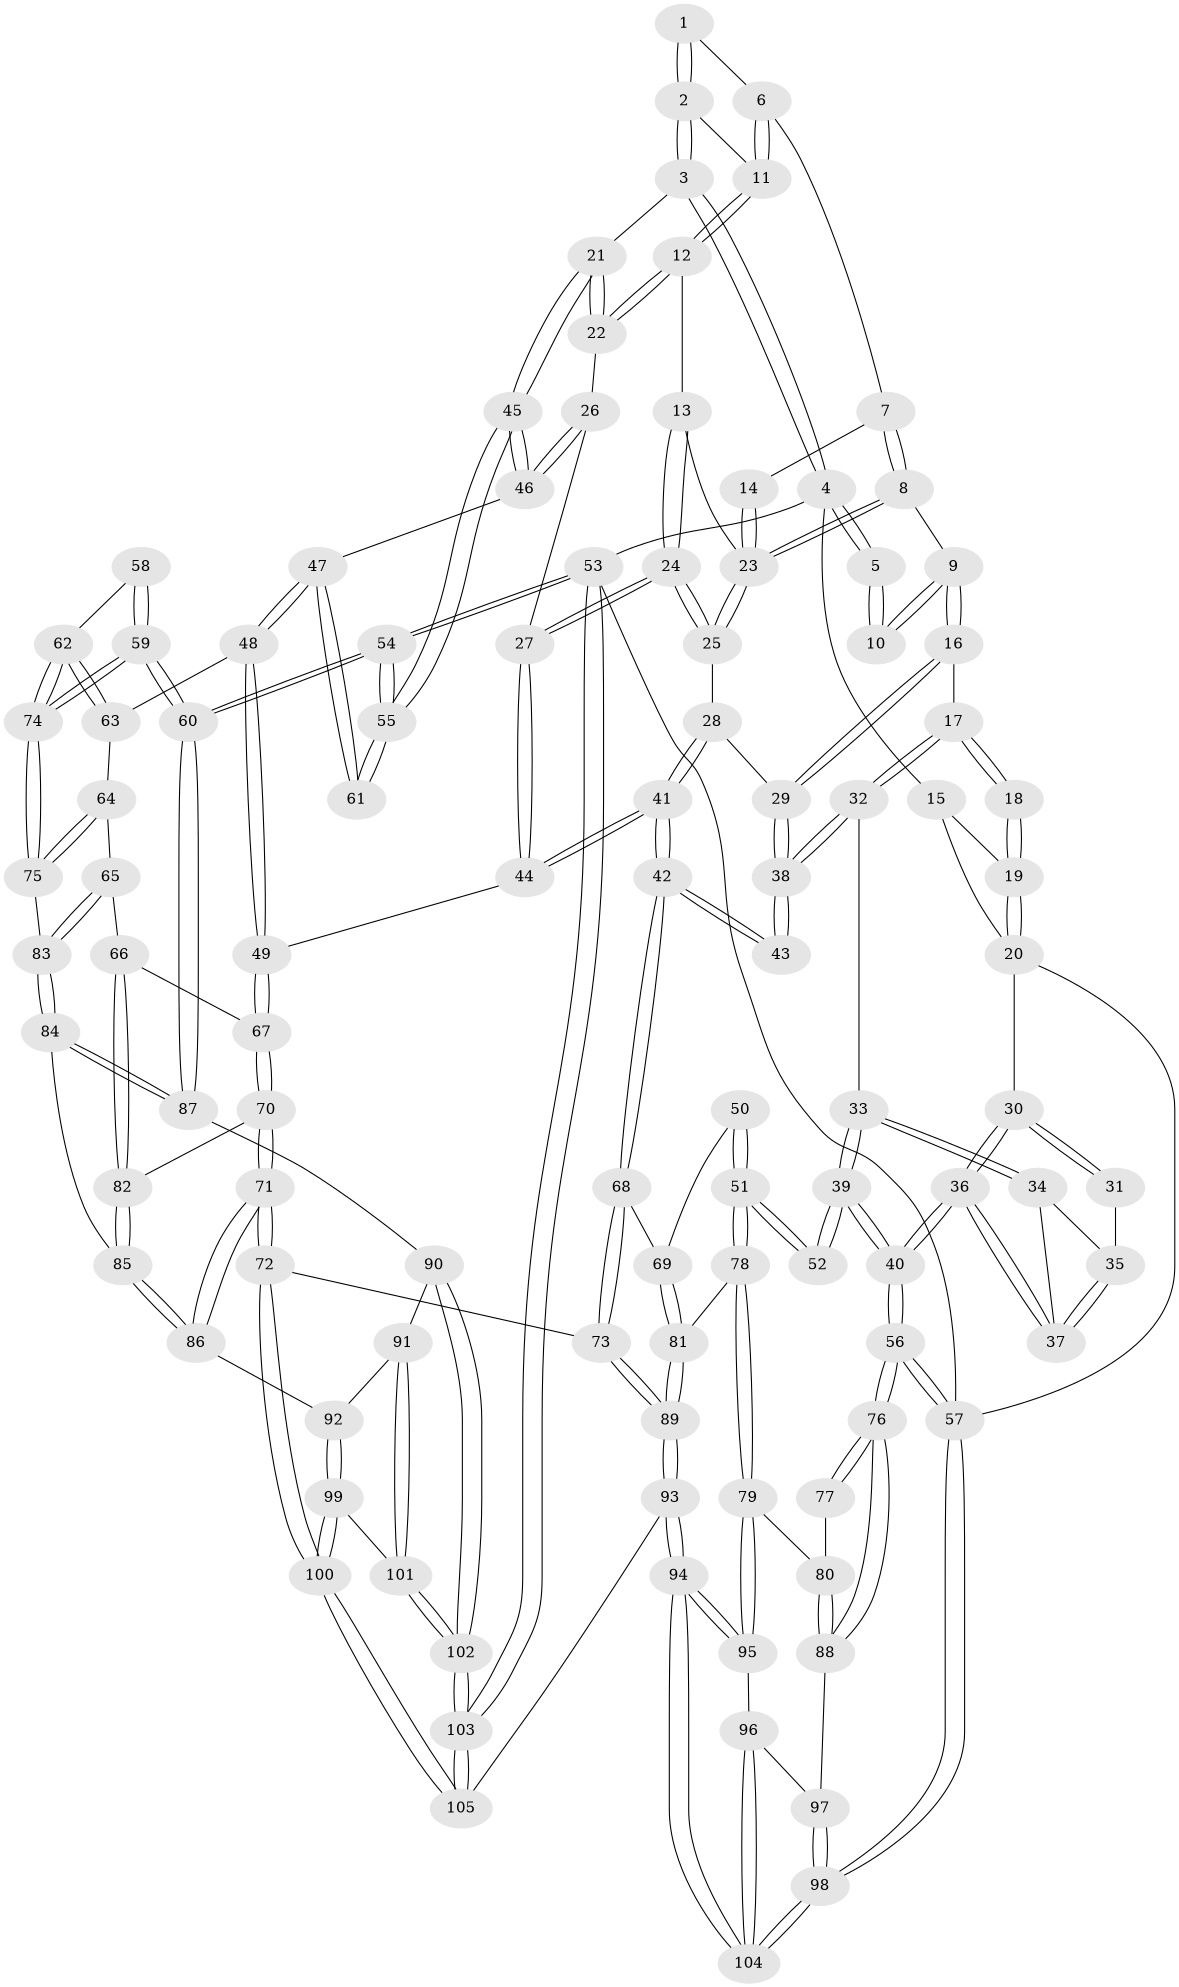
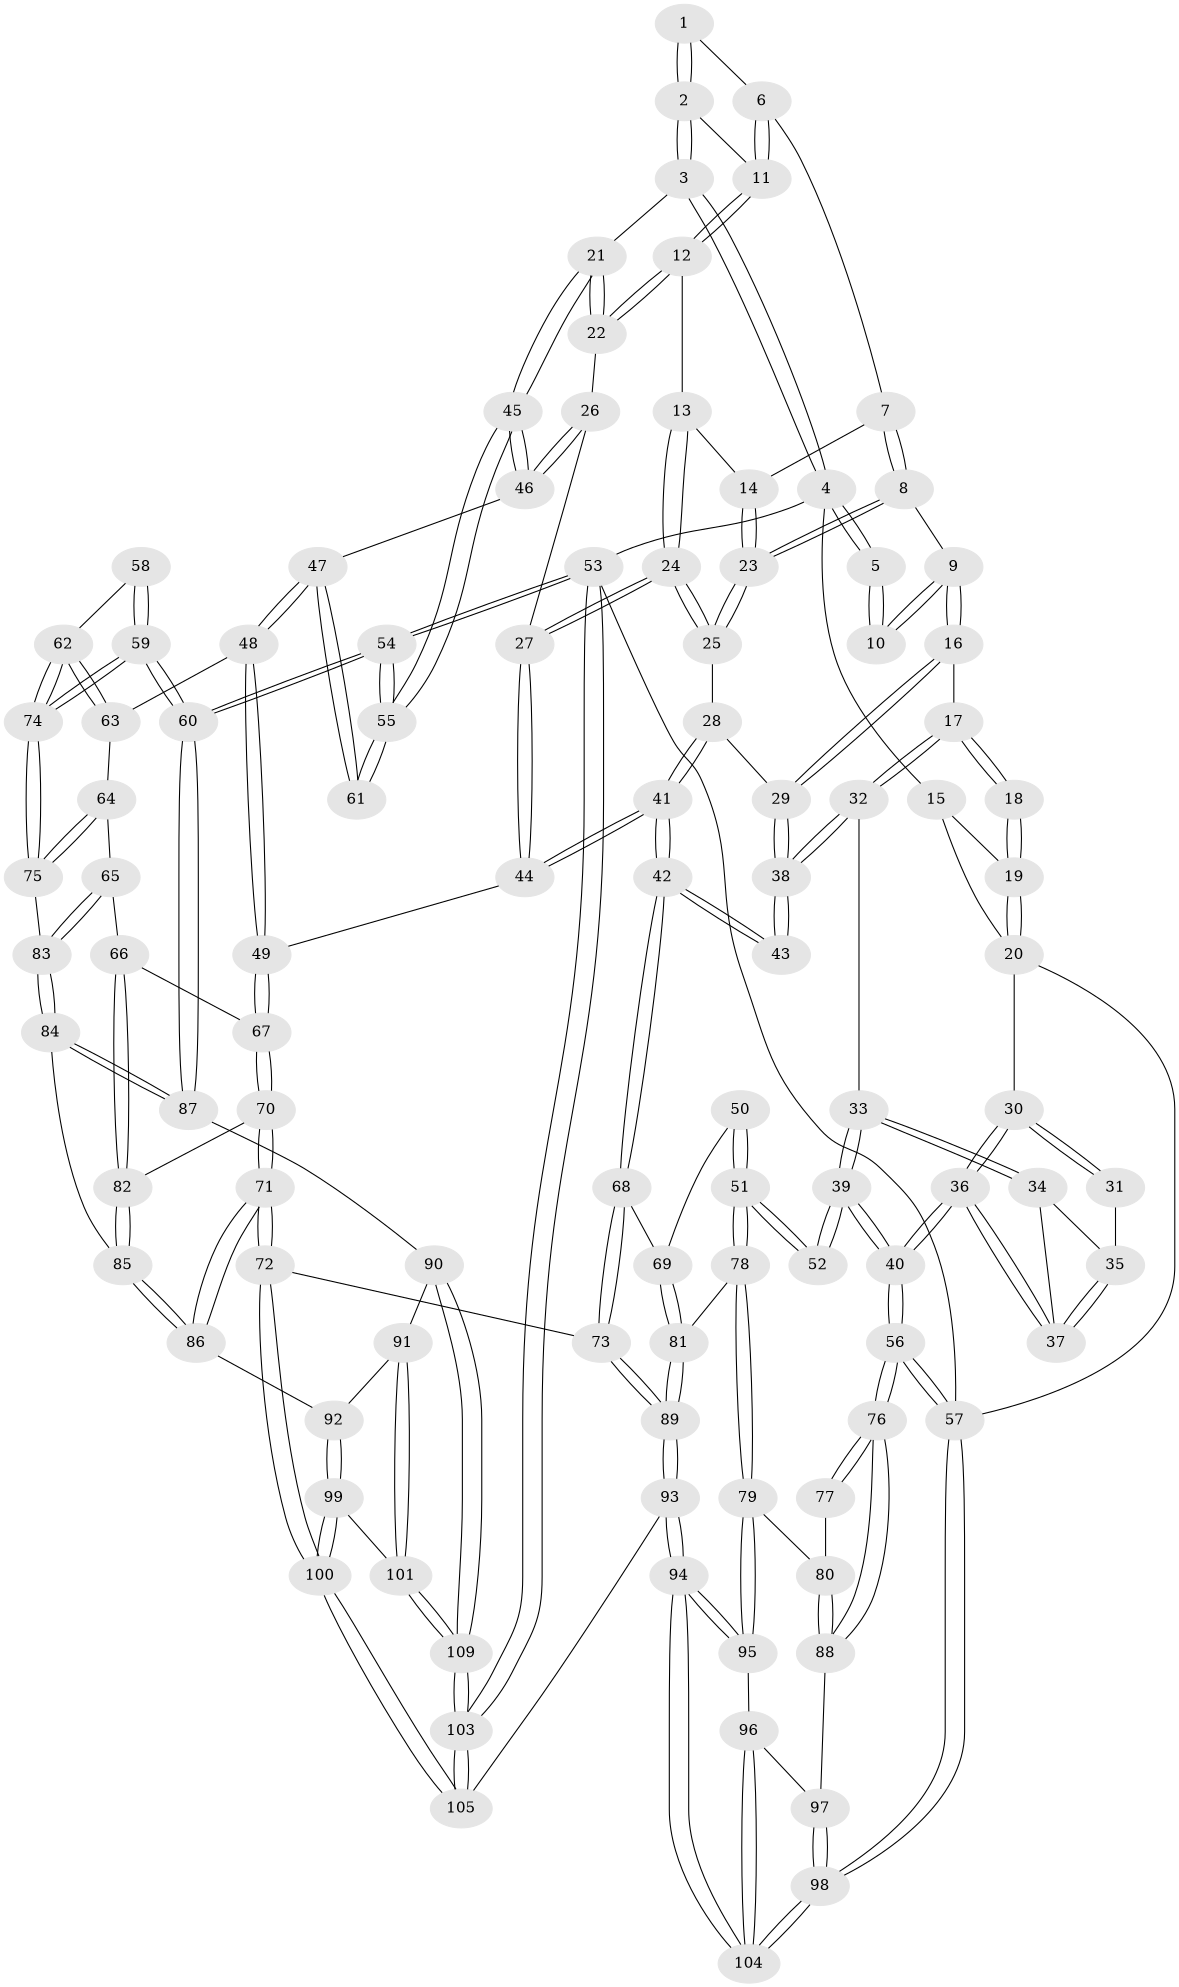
(704, 493) -> (716, 451)
(461, 1653) -> (461, 1653)
